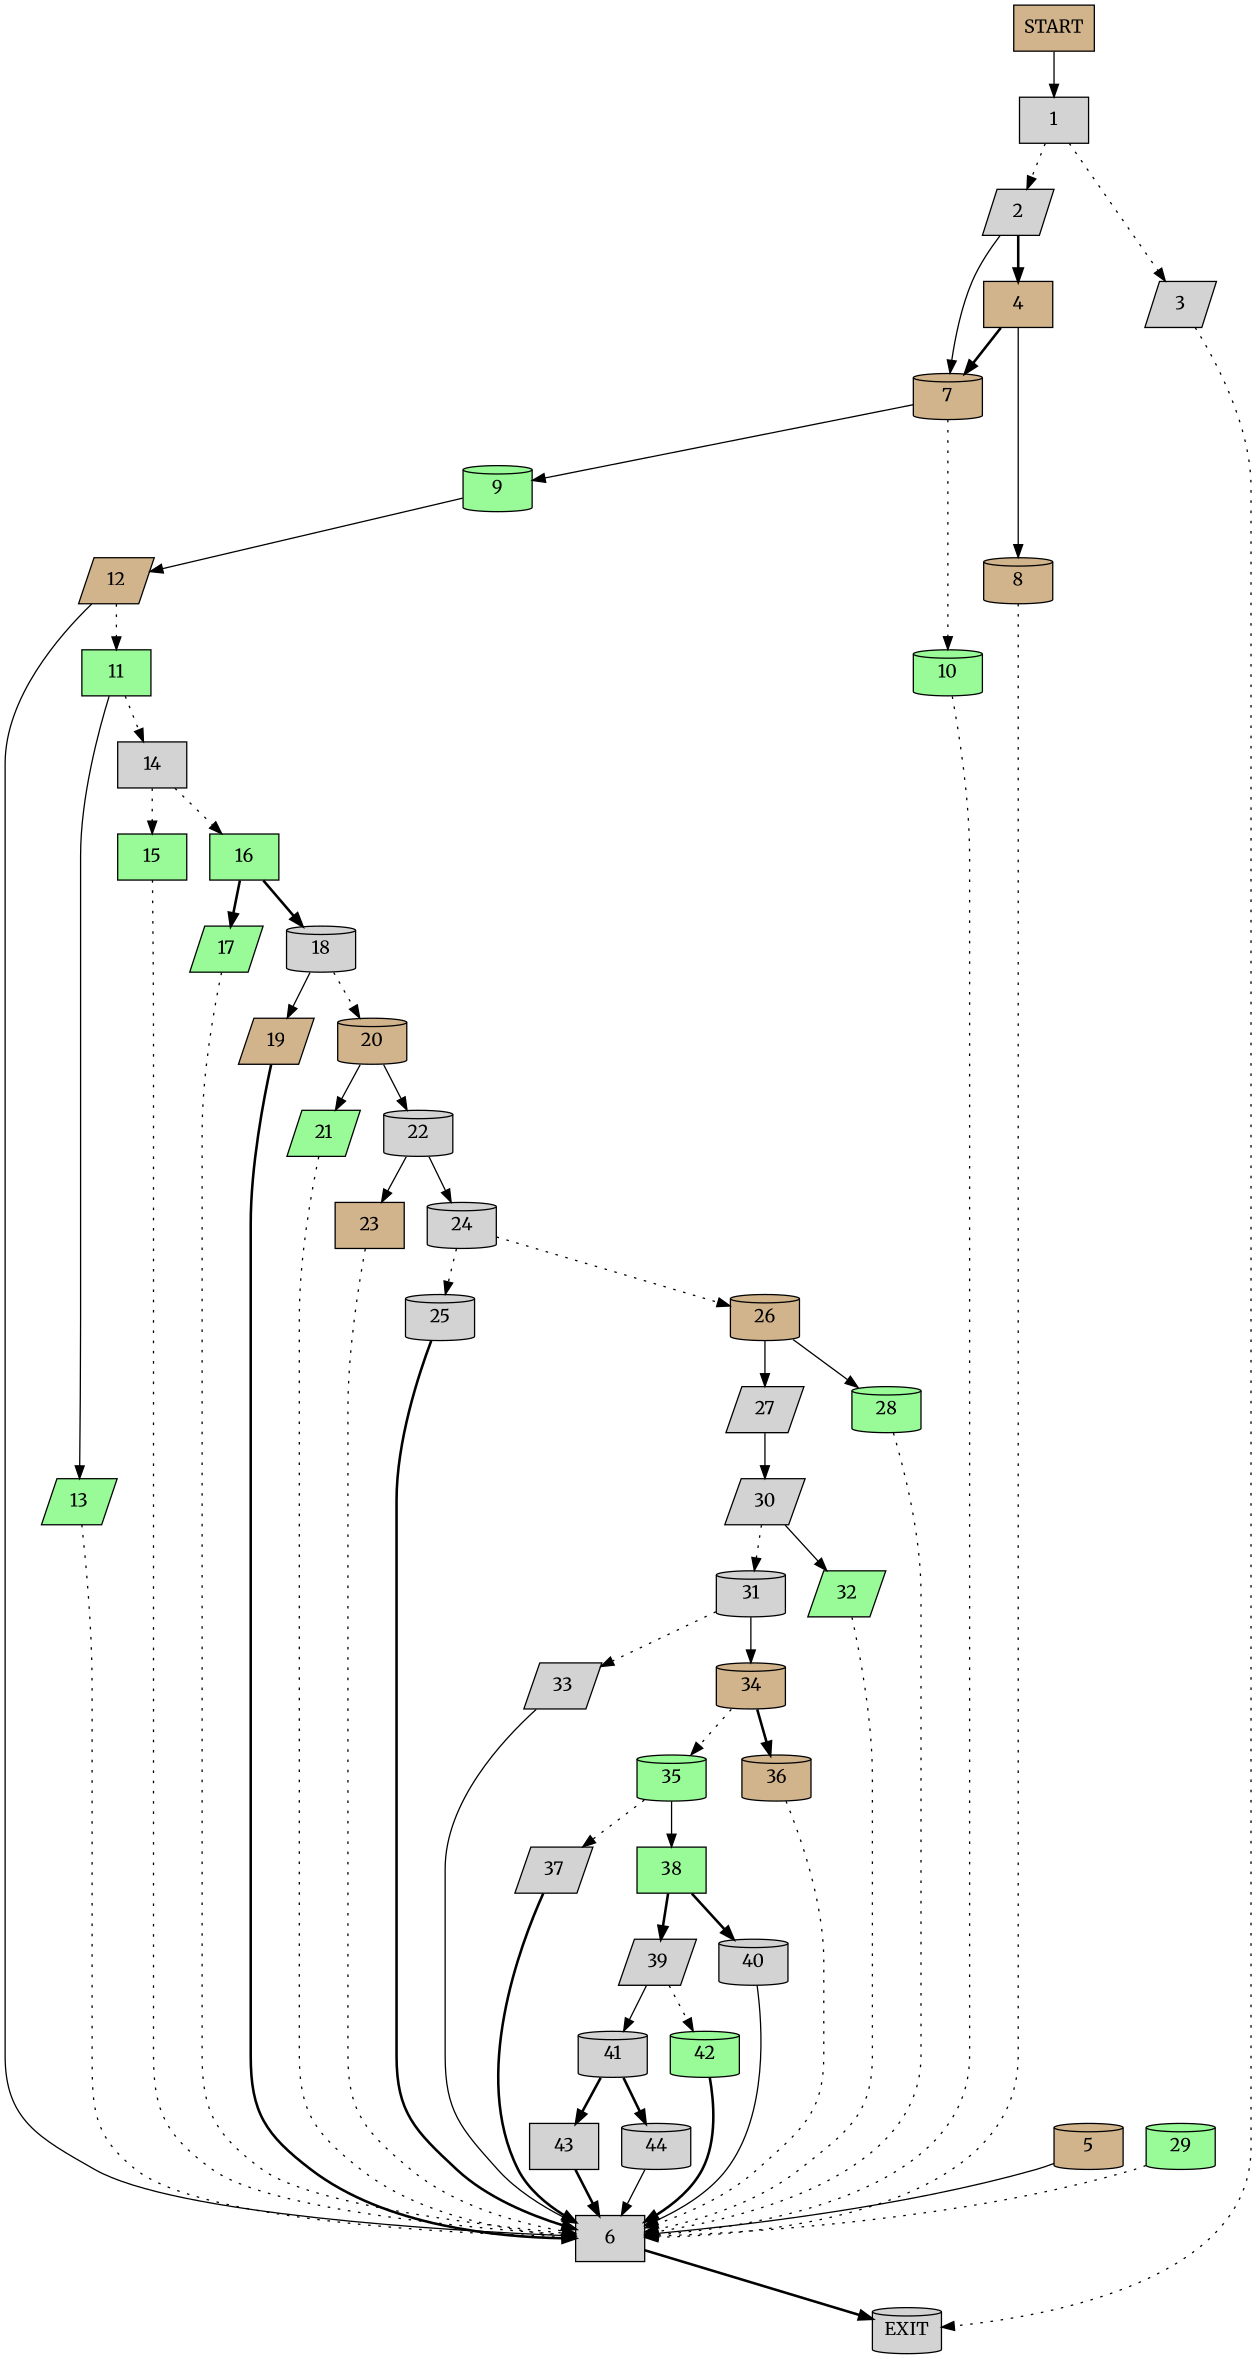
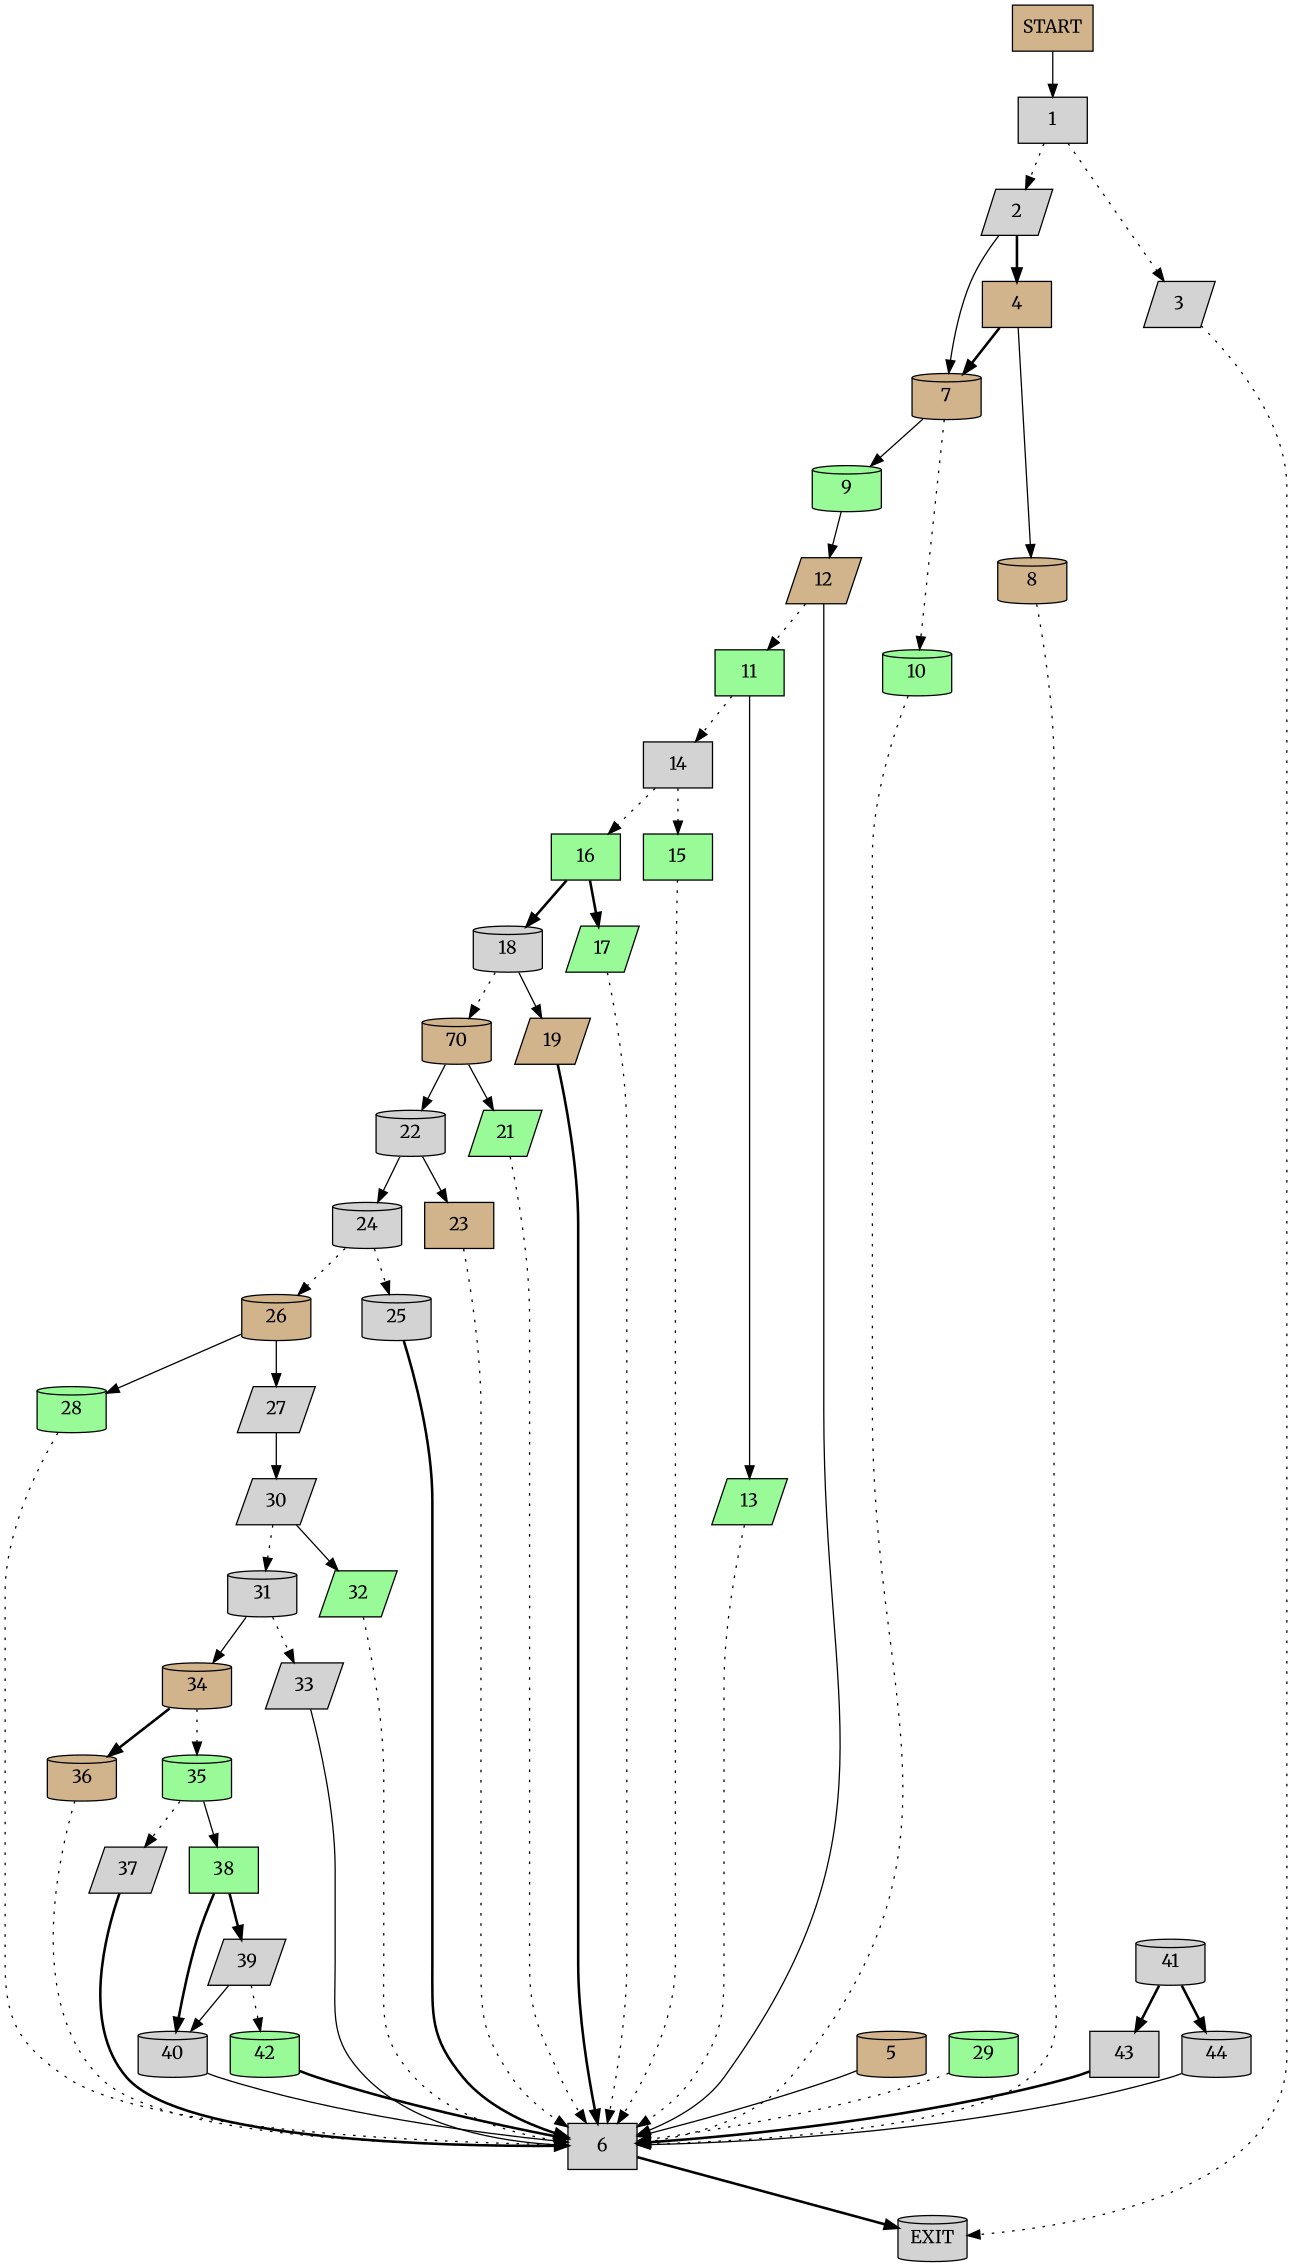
(372, 1041) -> (457, 1041)
(638, 2003) -> (214, 2003)
